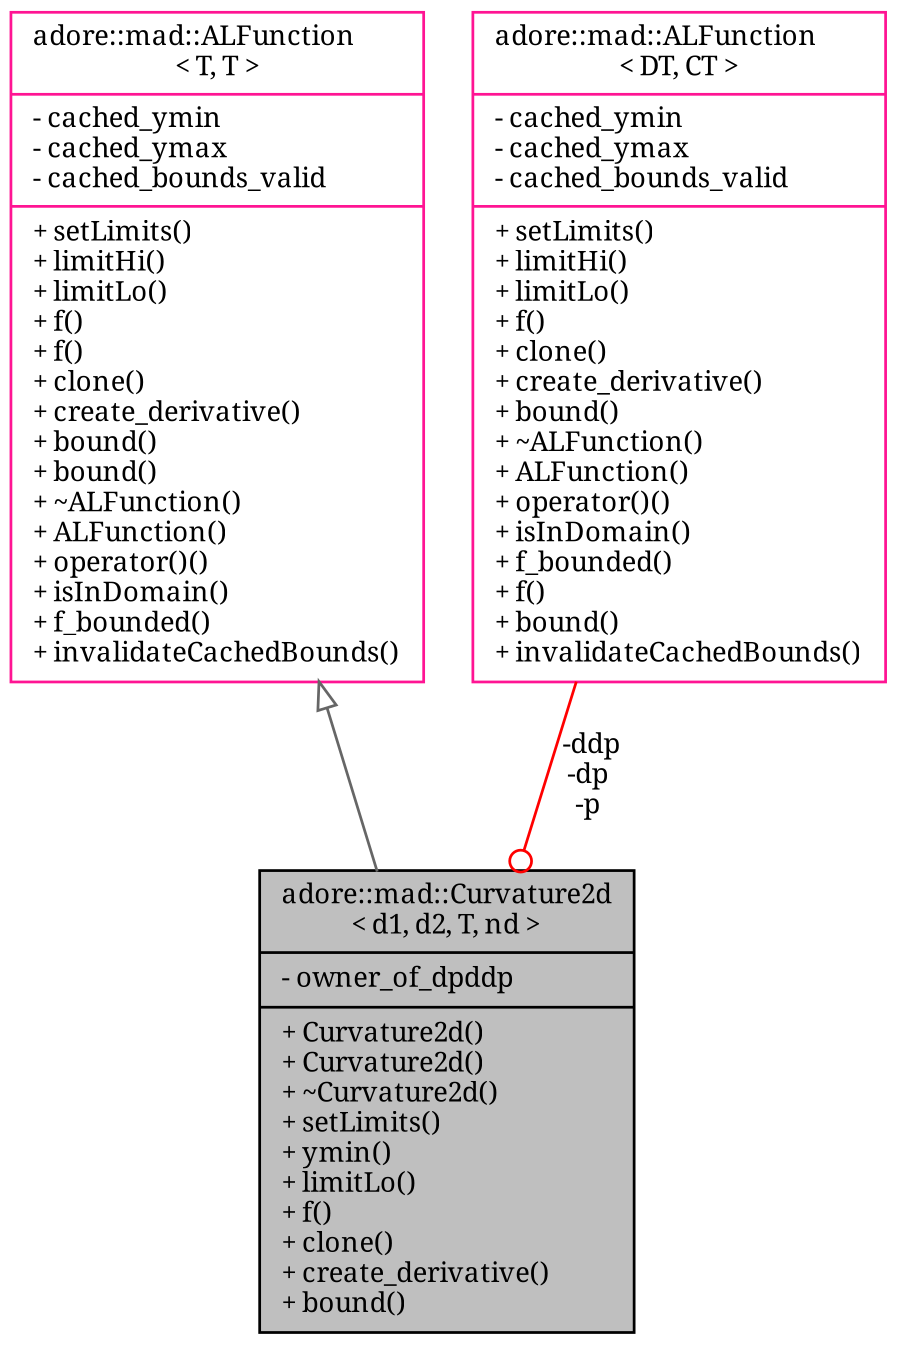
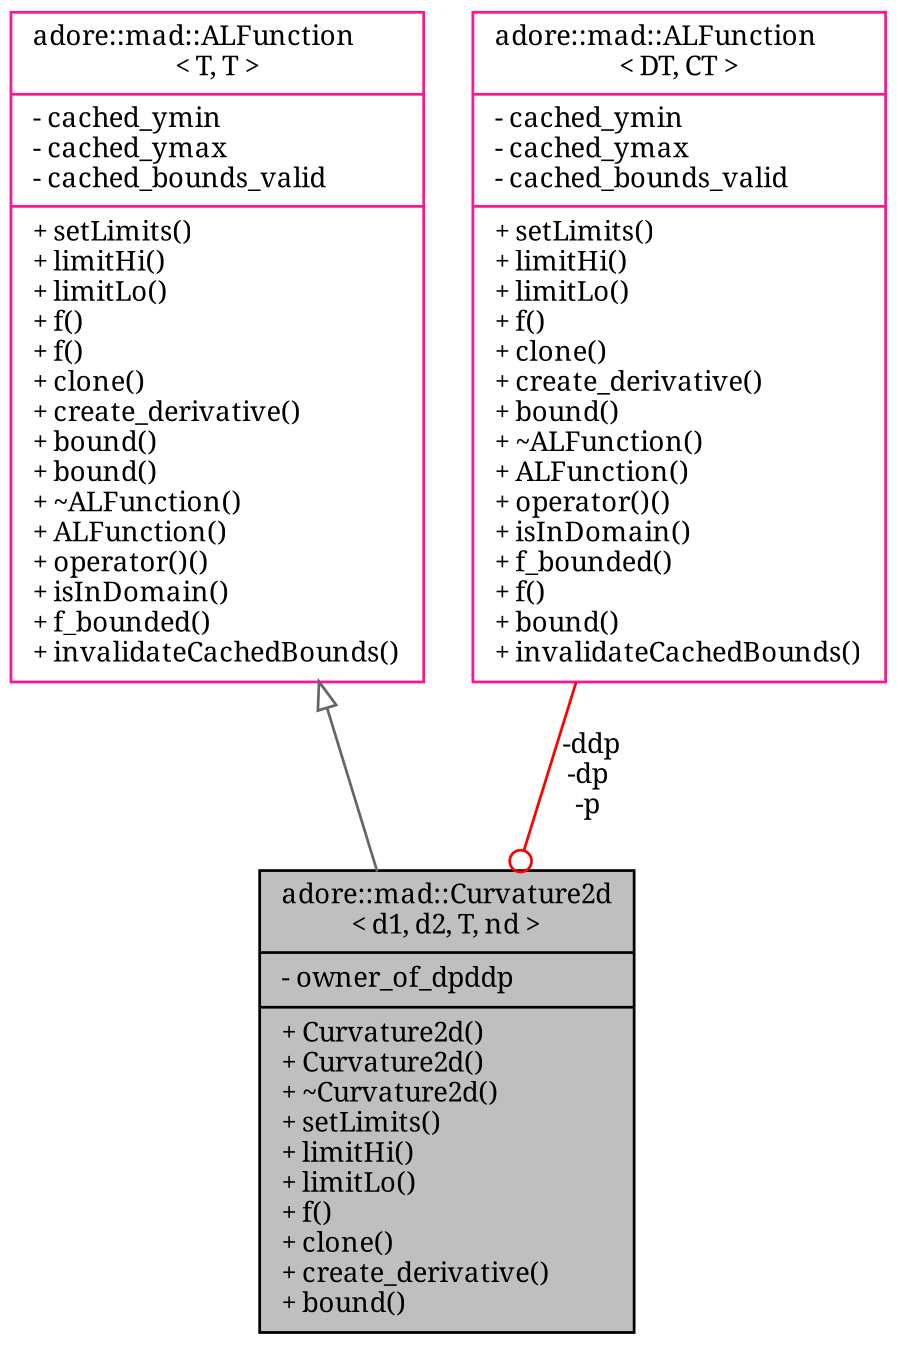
(338, 1153) -> (348, 1153)
